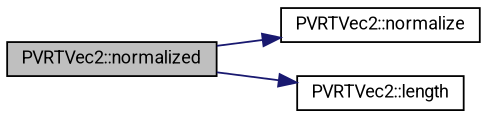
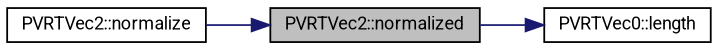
(240, 43) -> (229, 25)
(380, 93) -> (627, 25)
